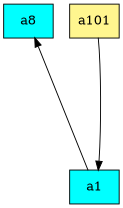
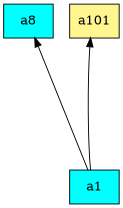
(101, 99) -> (88, 109)
